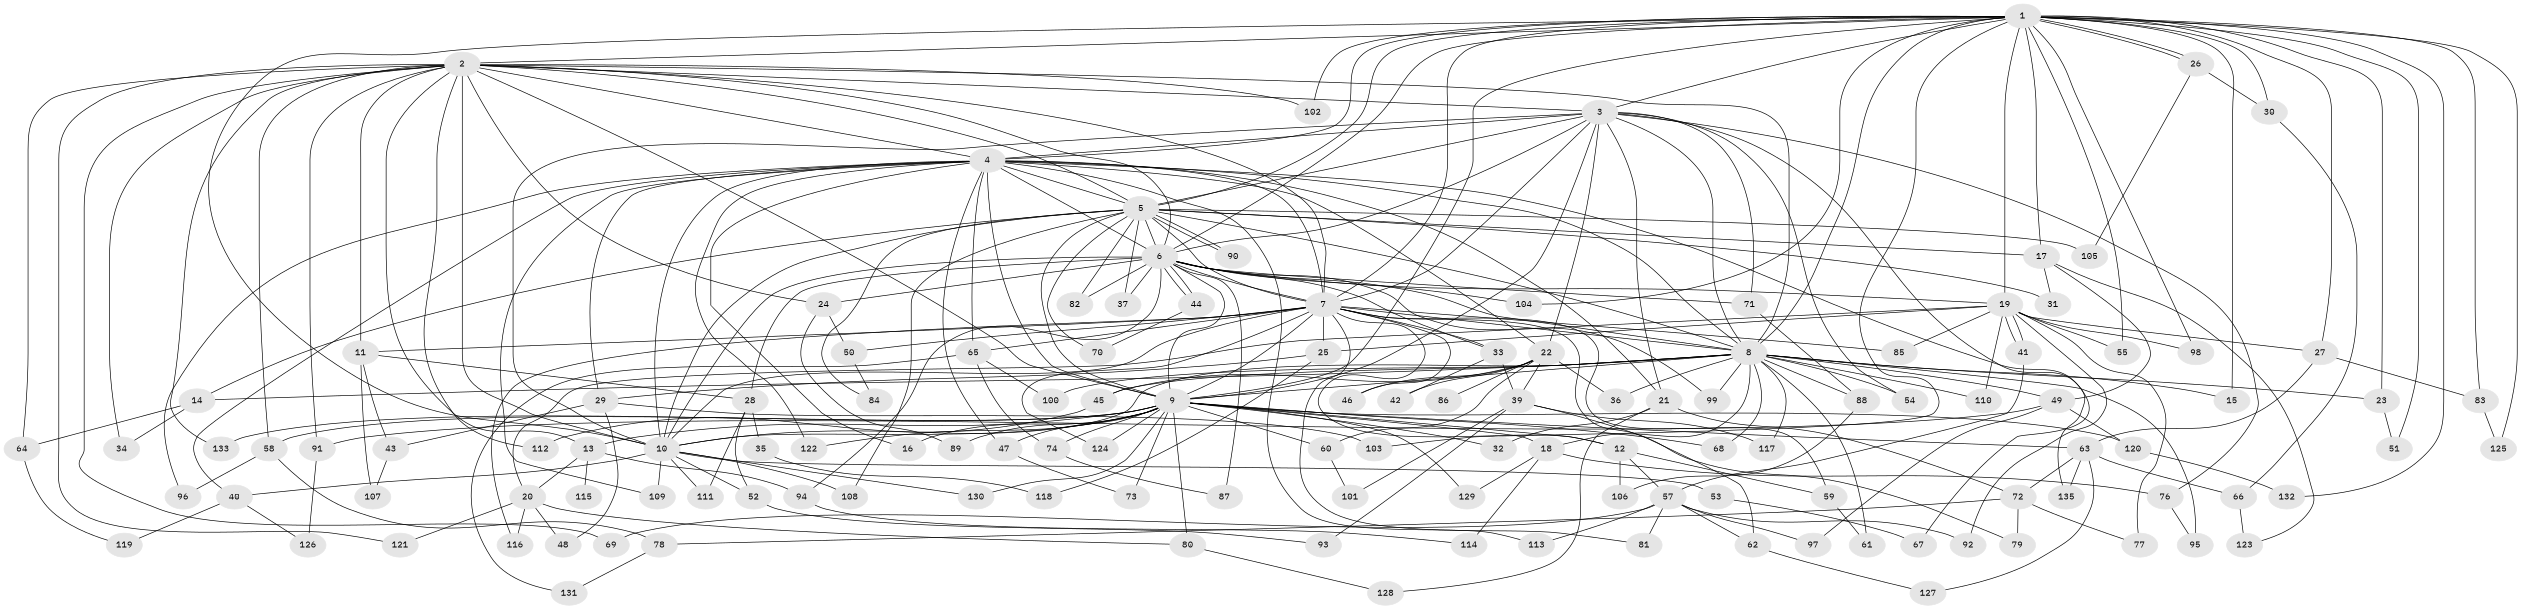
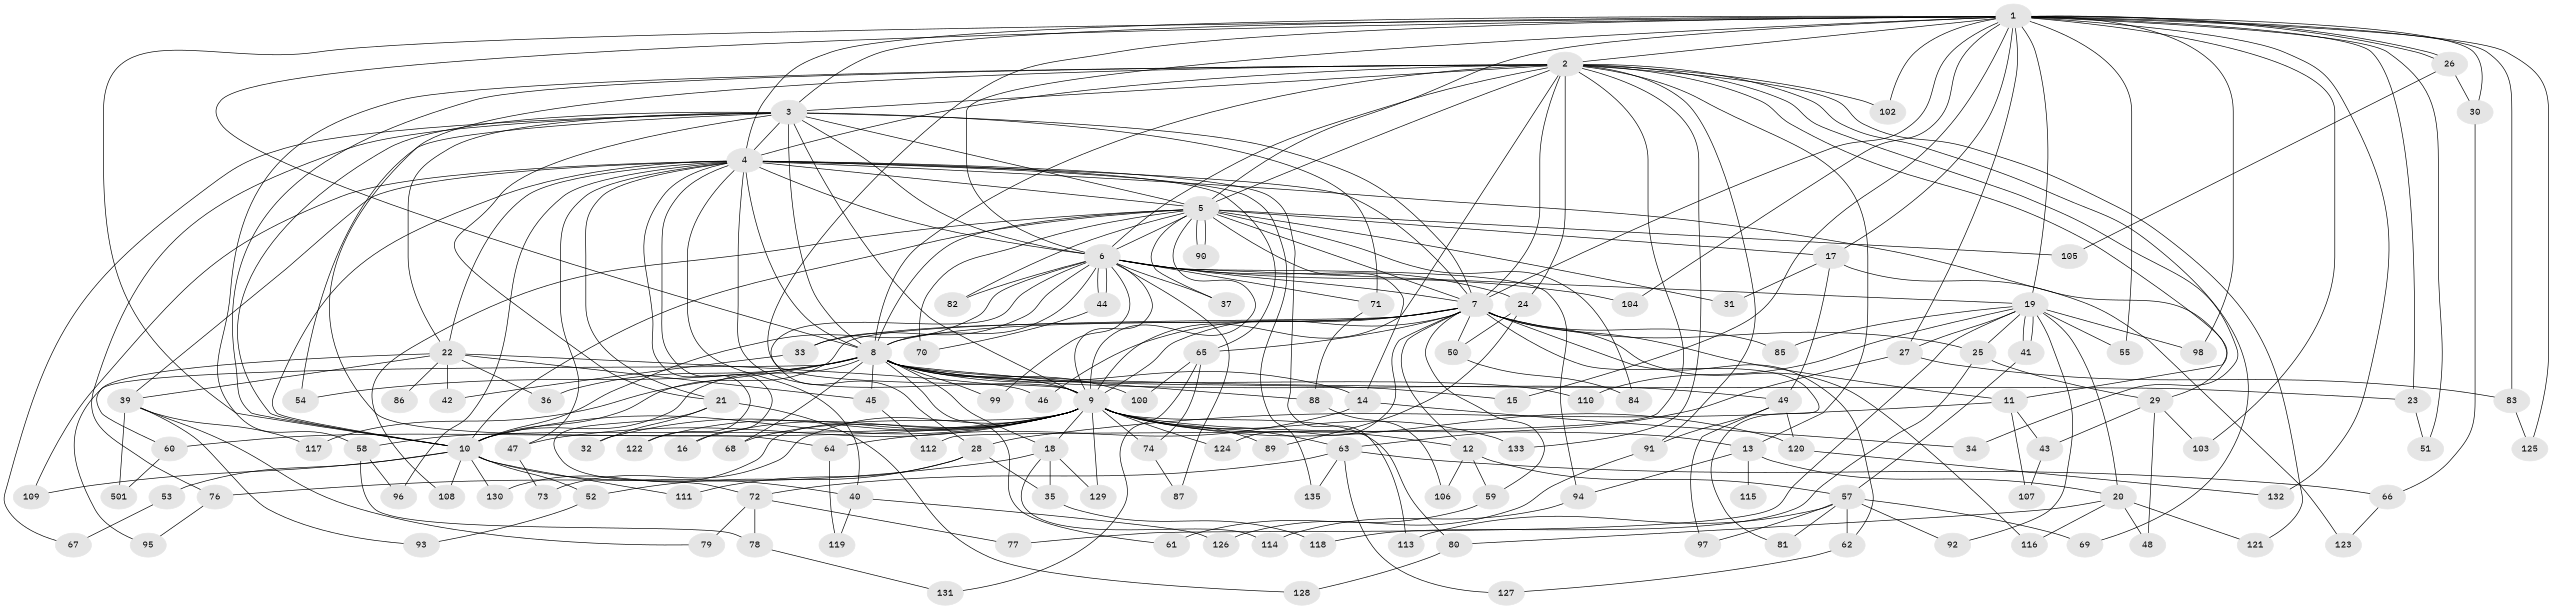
(1510, 382) -> (397, 189)
none -> (1050, 472)
(1350, 497) -> (119, 497)
